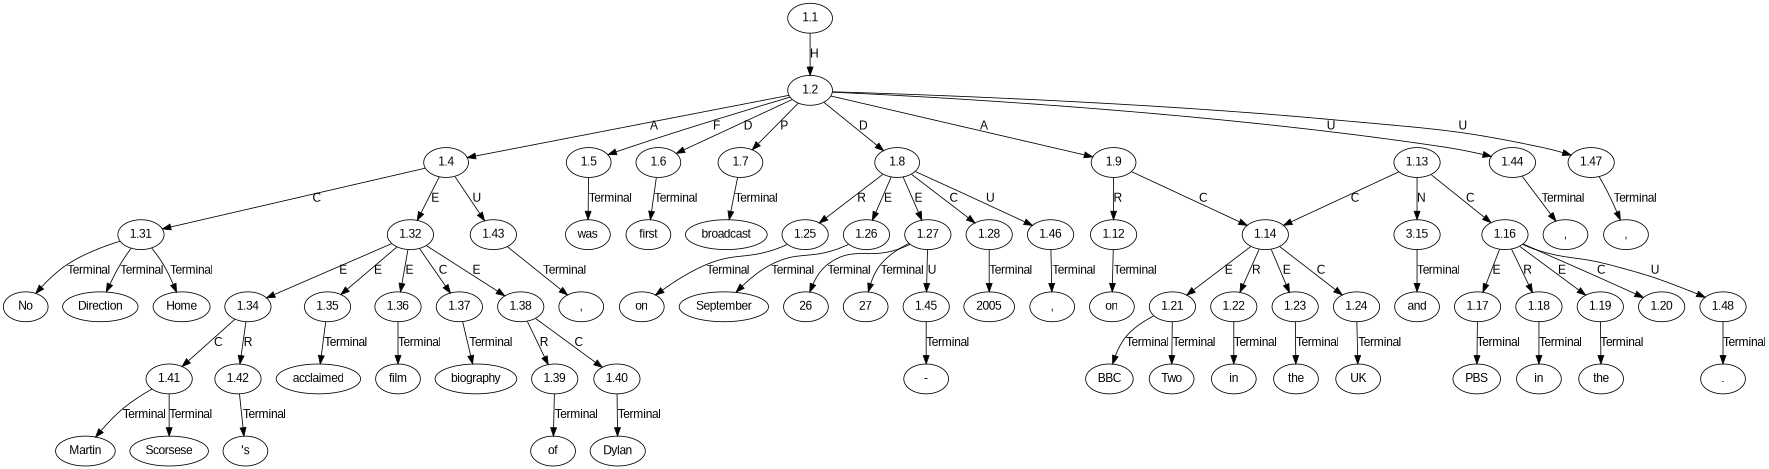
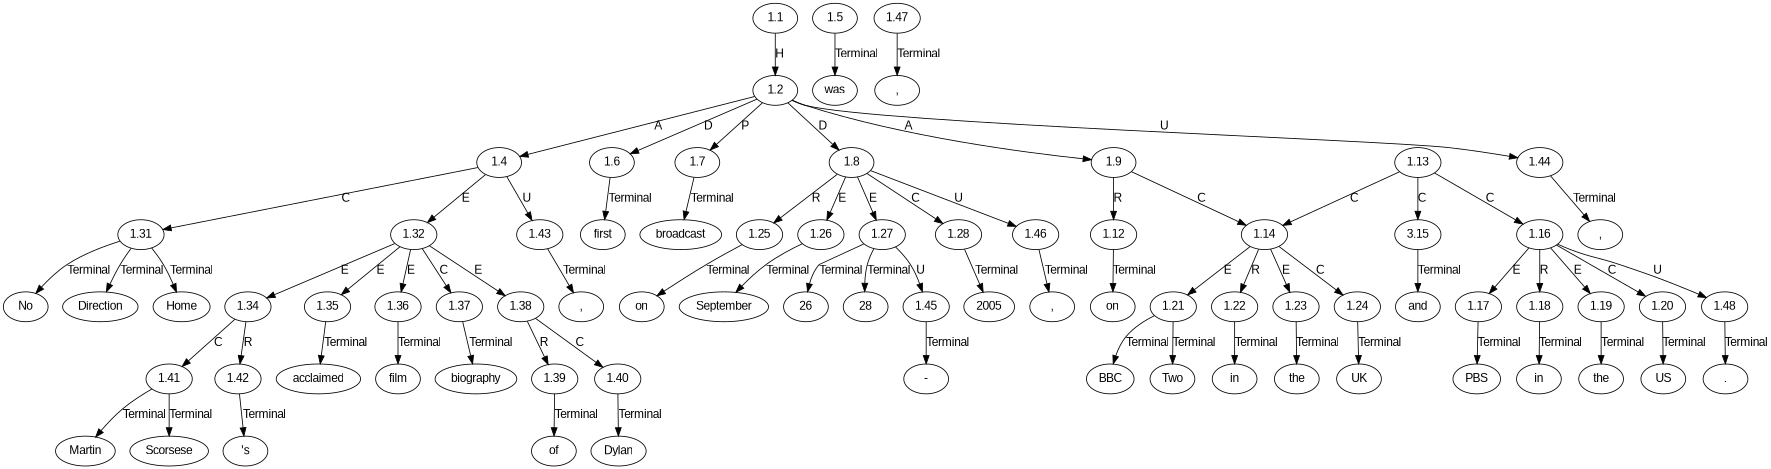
(1199, 109) -> none
(703, 124) -> none
(1421, 199) -> (1422, 199)
(866, 307) -> (866, 307)
none -> (1663, 379)
